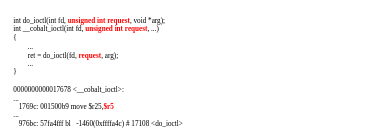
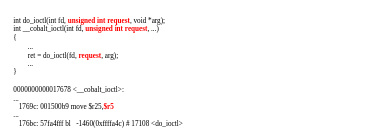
(120, 68) -> (120, 68)
